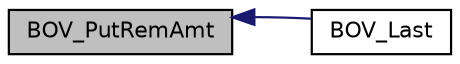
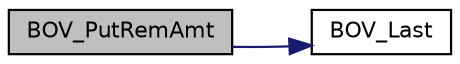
(283, 18) -> (261, 47)
